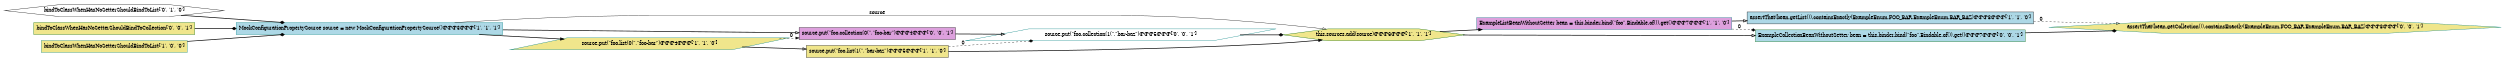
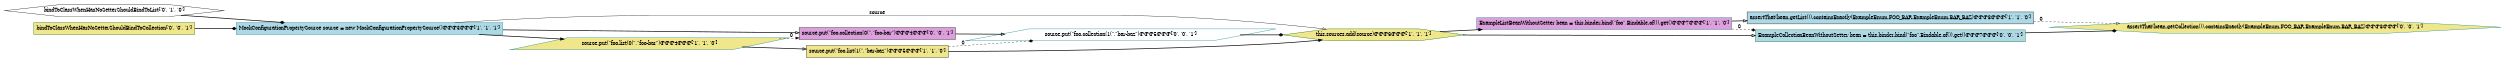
(114, 46) -> none
